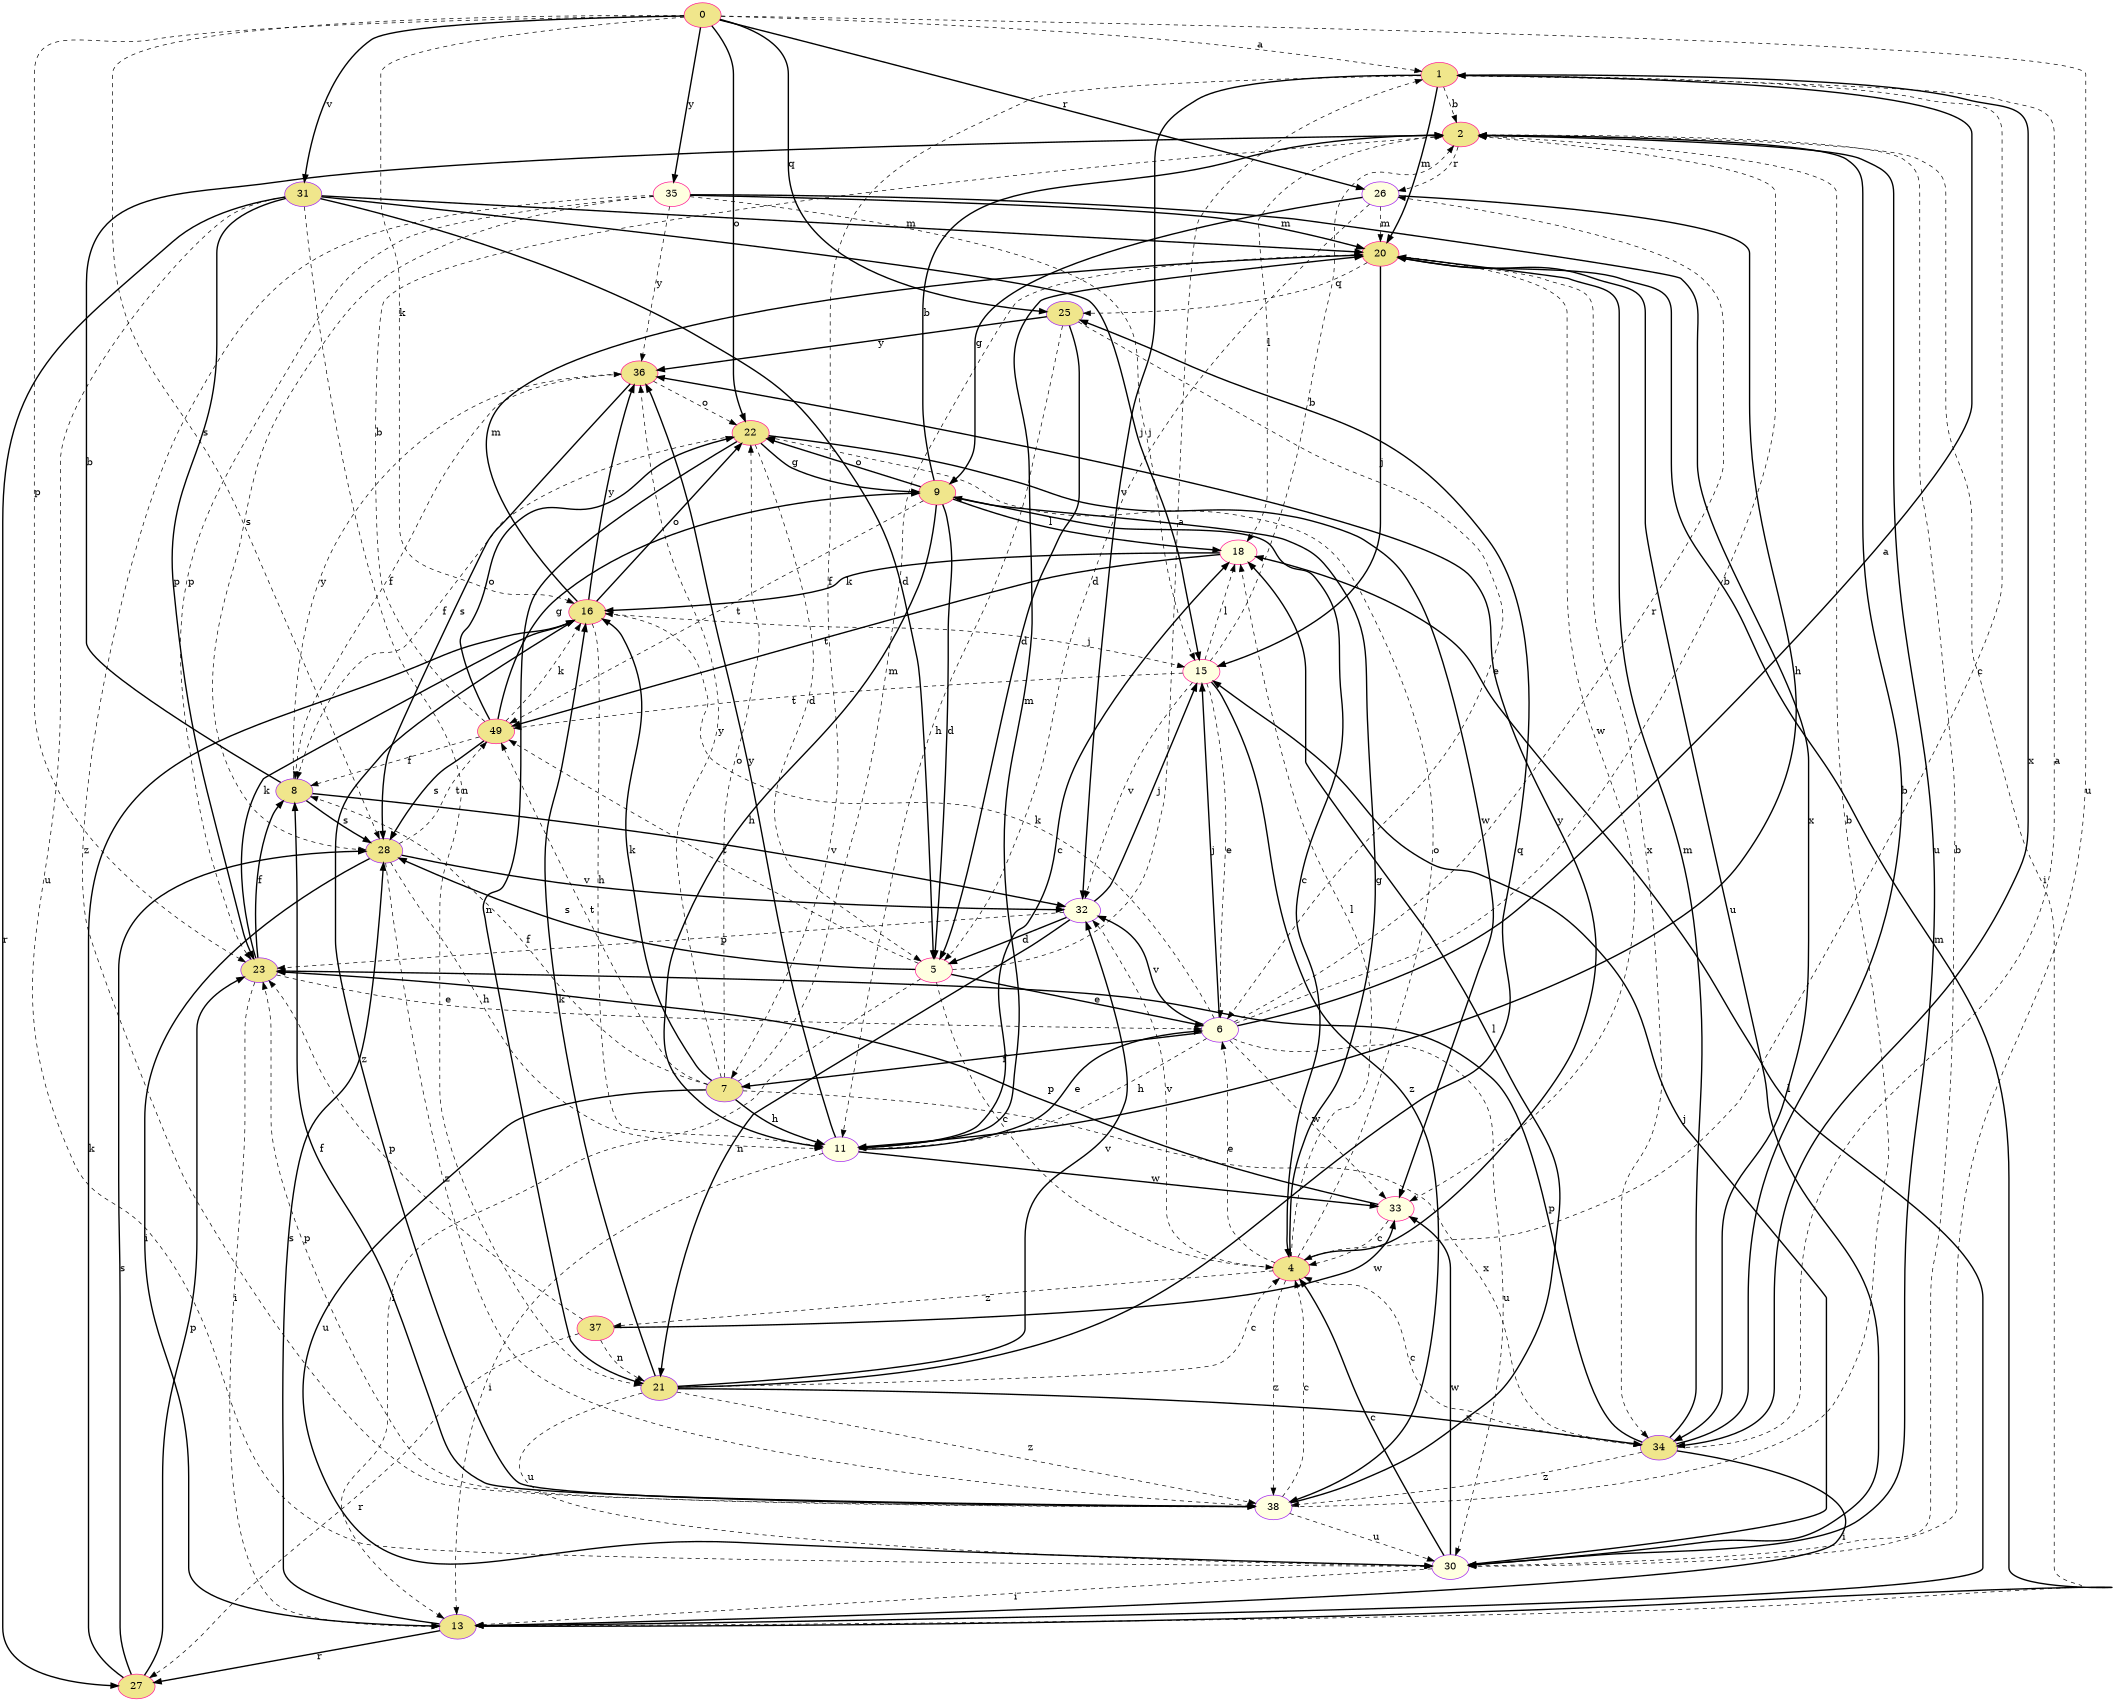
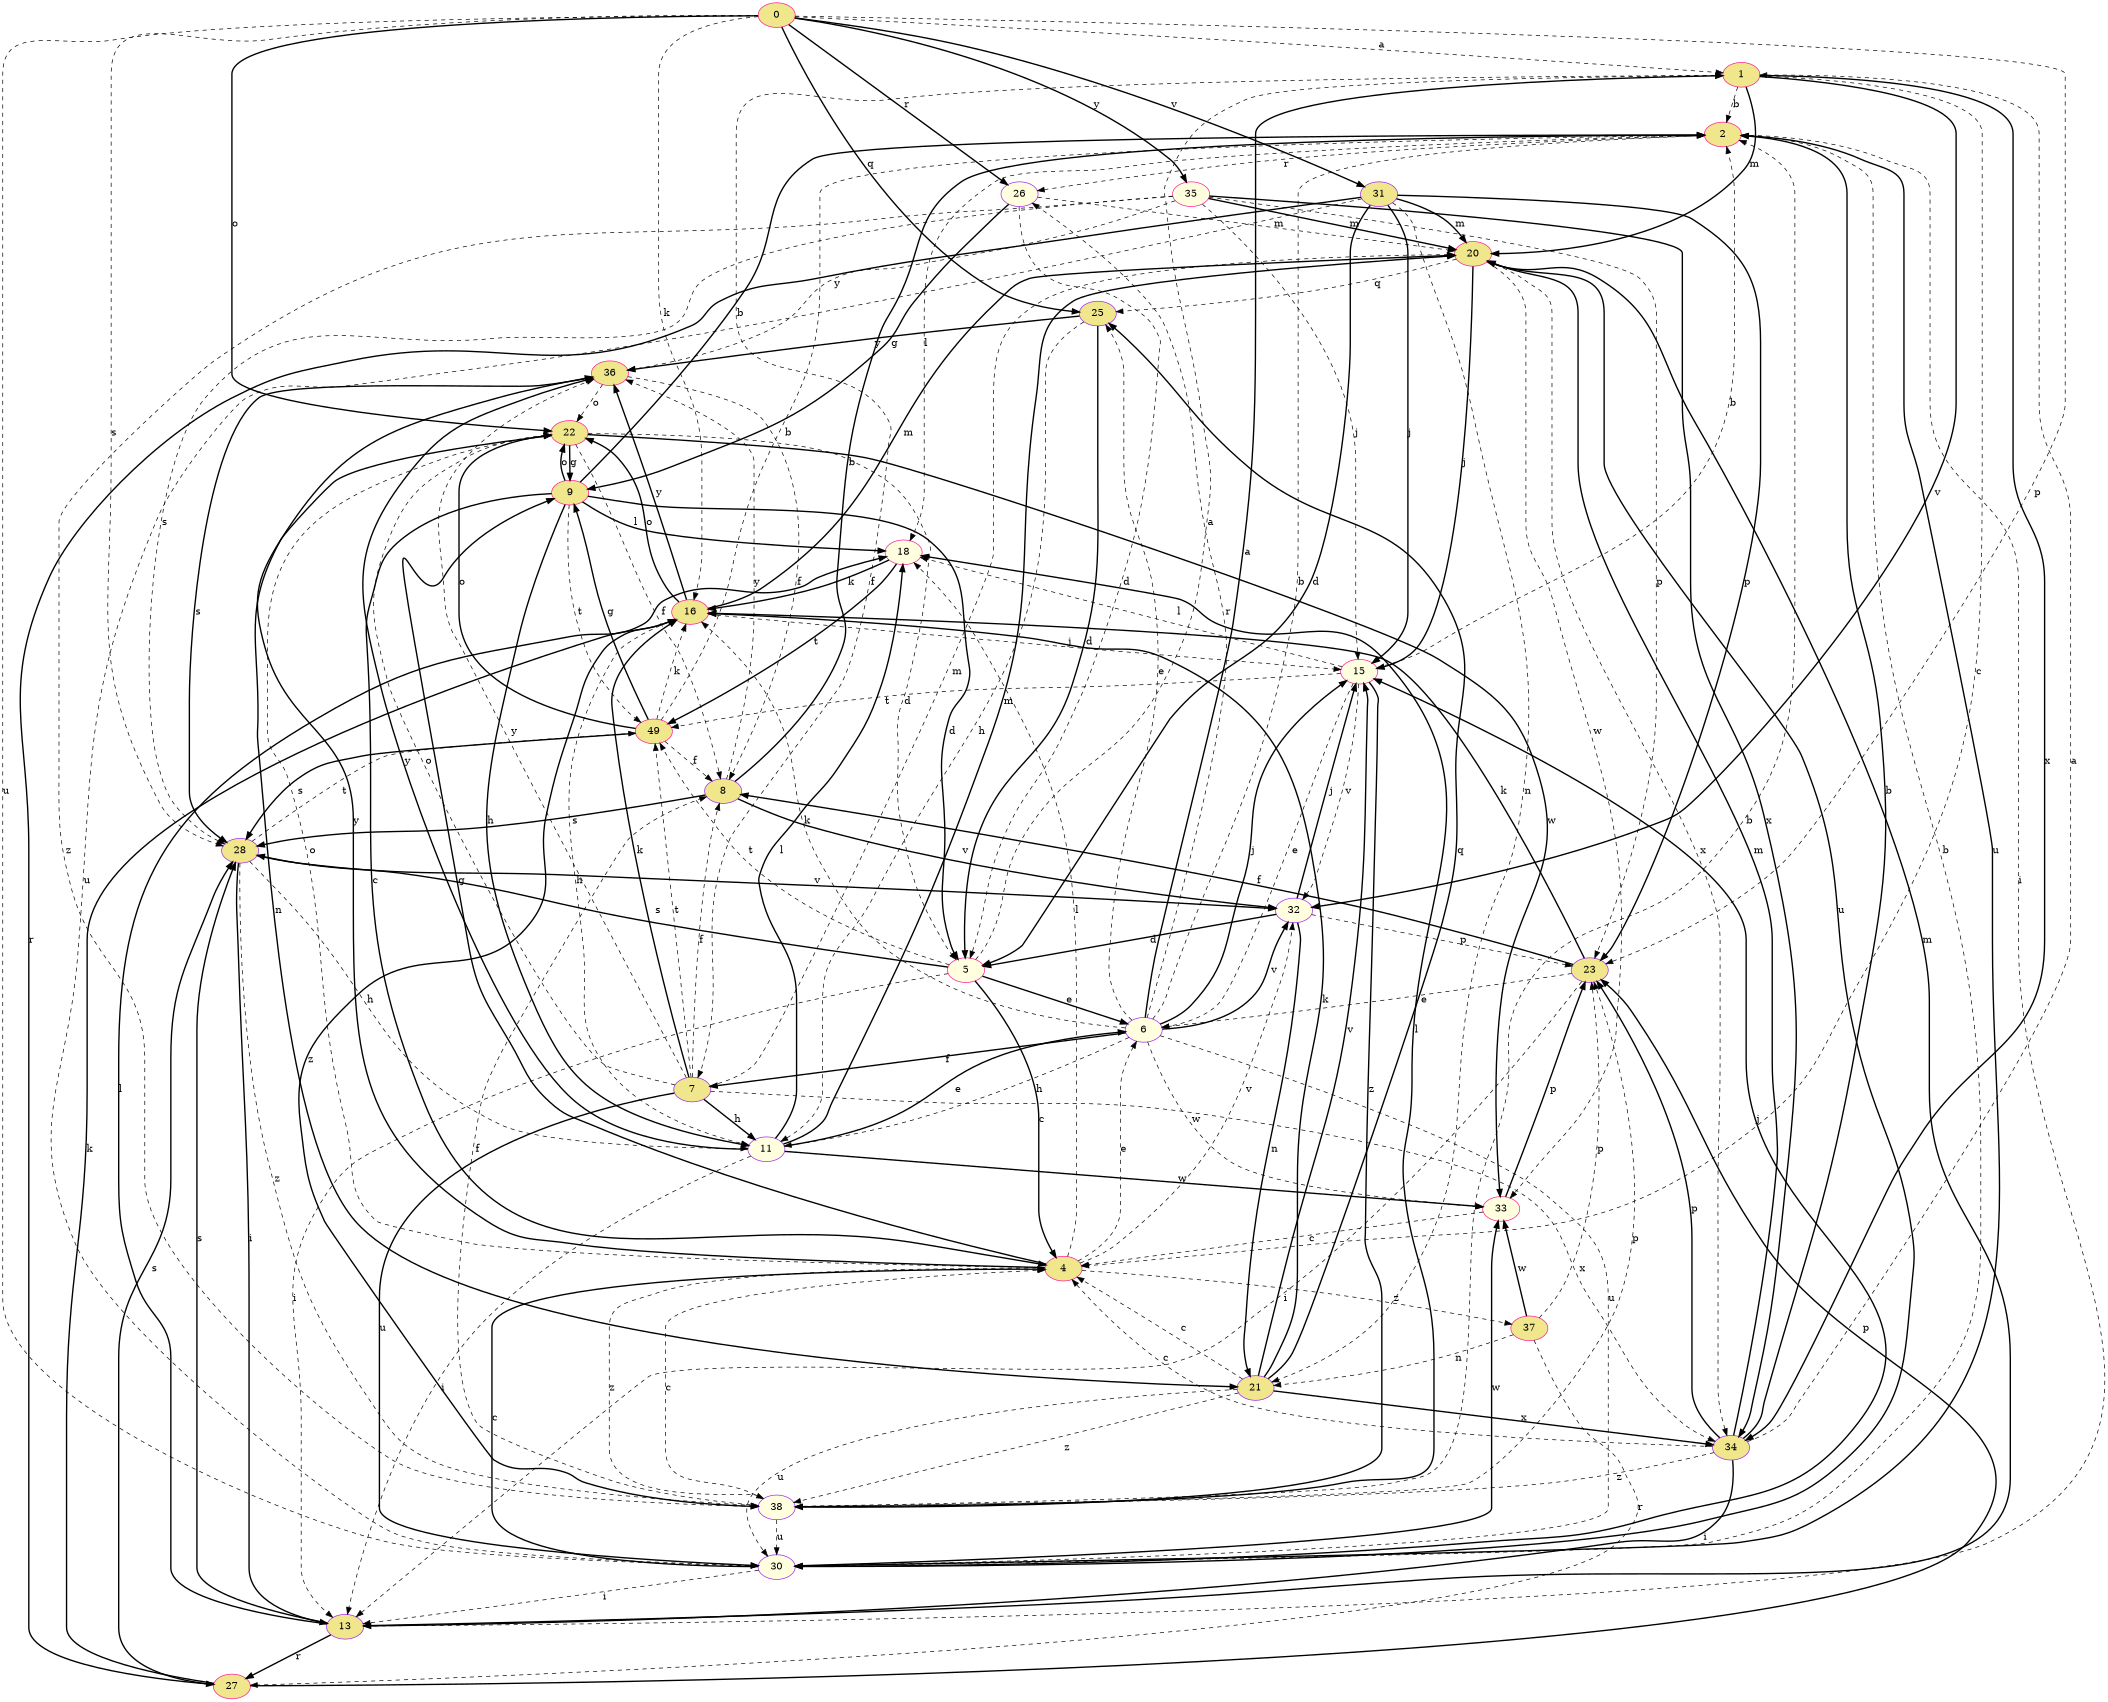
(1498, 593) -> (1157, 677)
(1754, 840) -> none
(1060, 851) -> (782, 851)
(1061, 1190) -> (1038, 1109)
(1025, 1285) -> (1344, 1038)
(474, 1476) -> (464, 1219)
